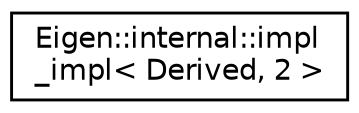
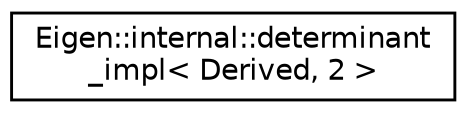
(180, 56) -> (233, 56)
